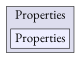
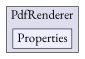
(40, 16) -> (42, 16)
